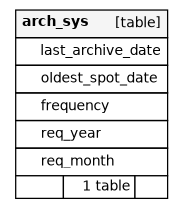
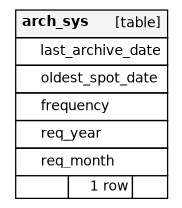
(107, 186) -> (109, 186)
